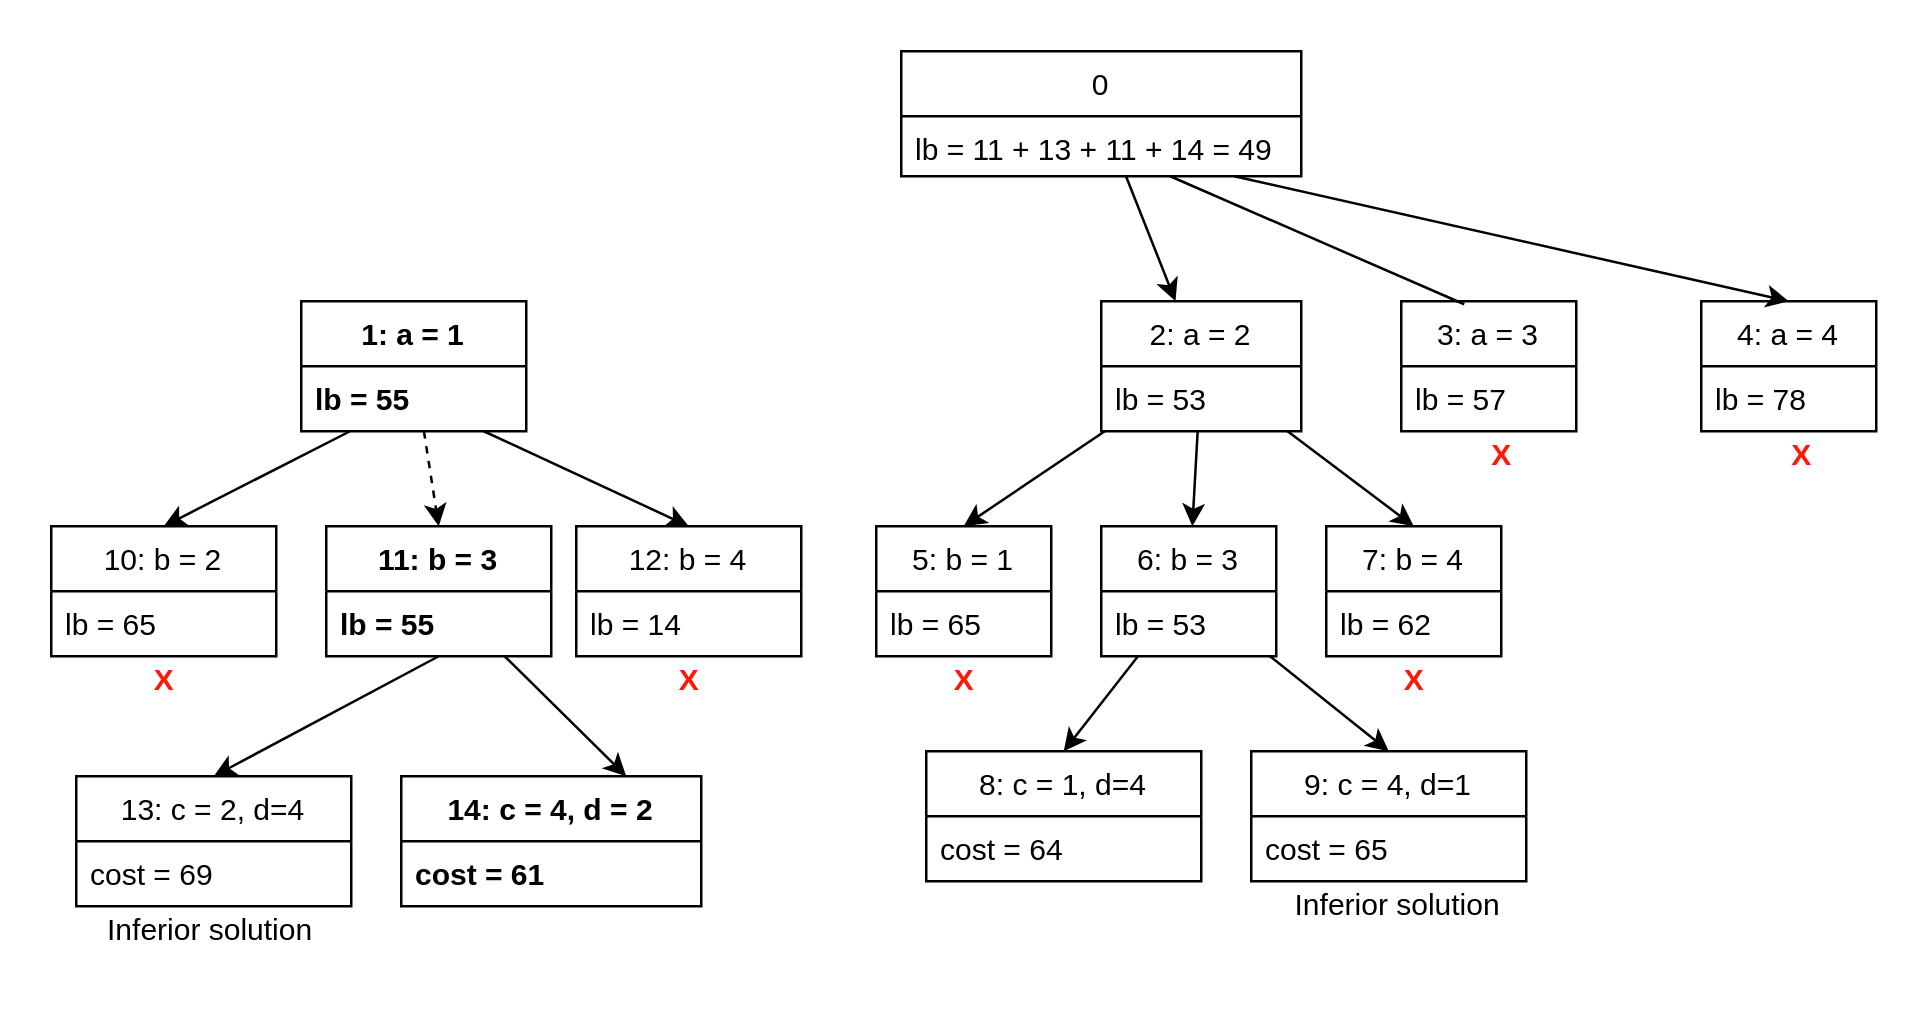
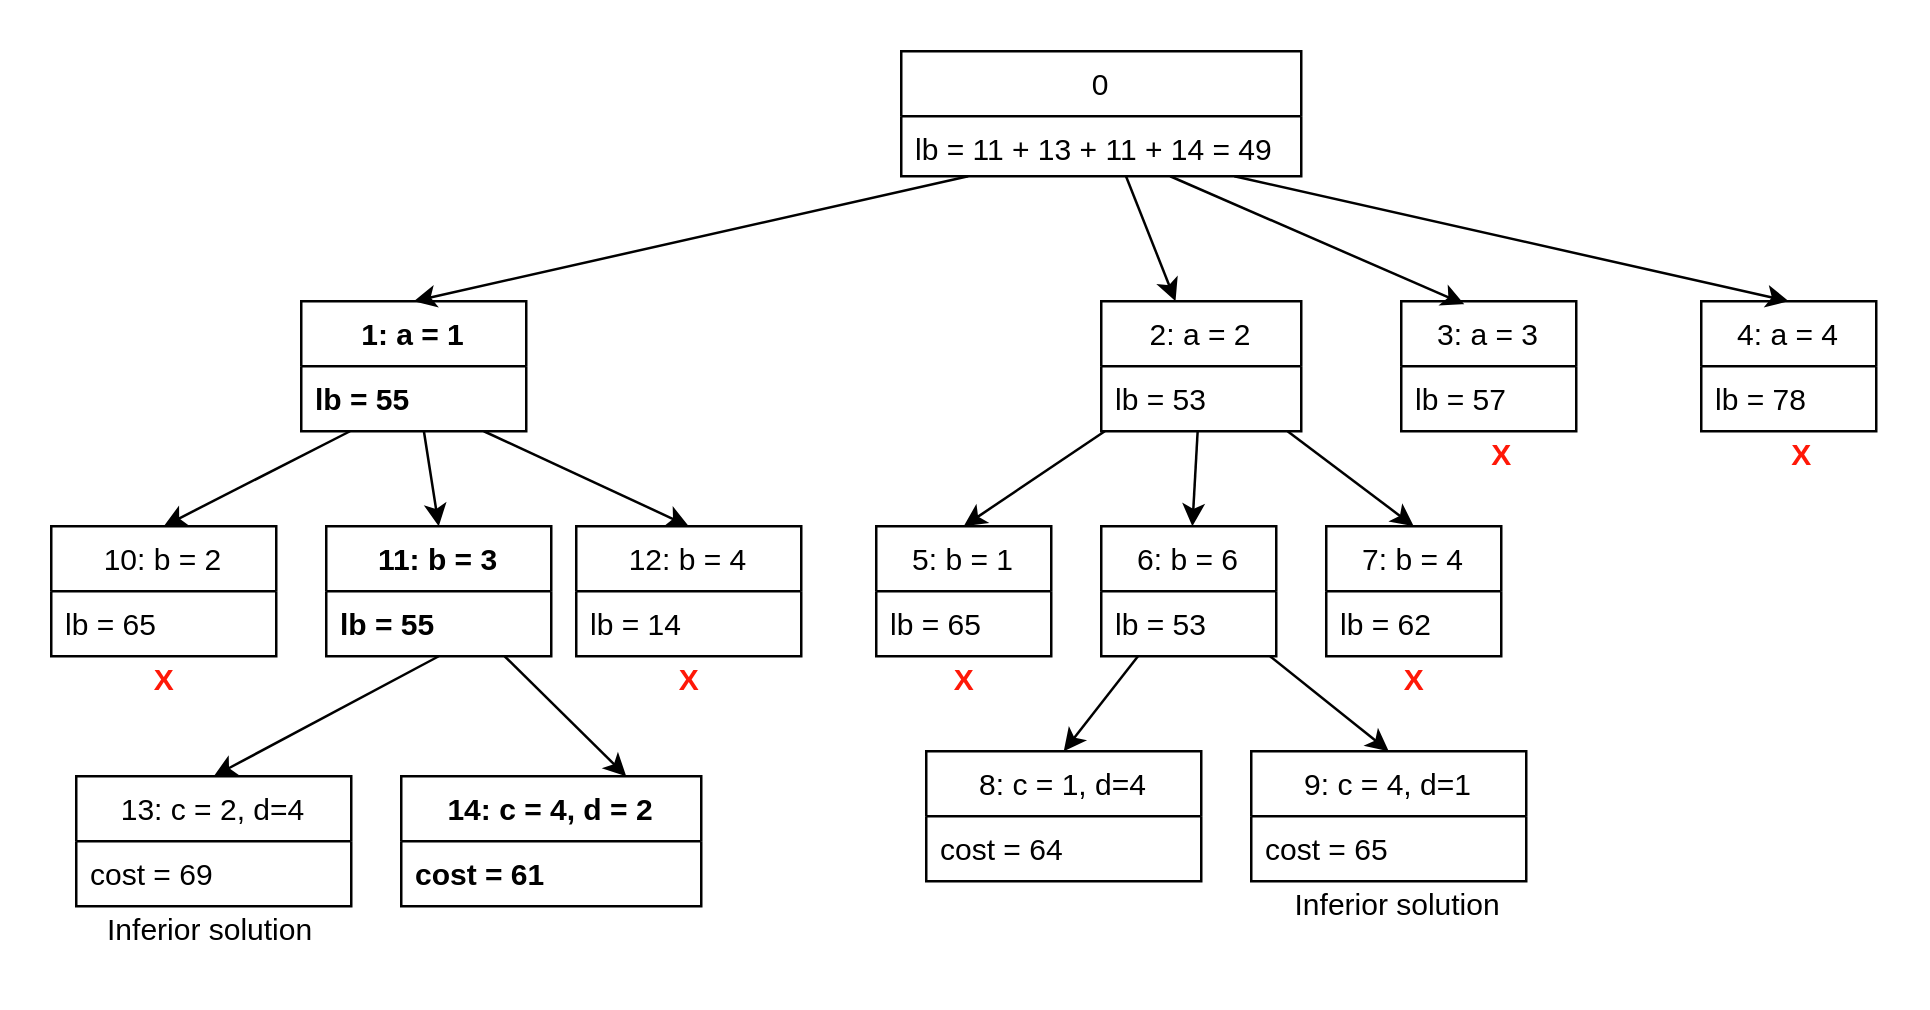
none -> (699, 237)
(1447, 297) -> (1447, 297)
(430, 471) -> (430, 471)
(1188, 560) -> (1188, 560)
